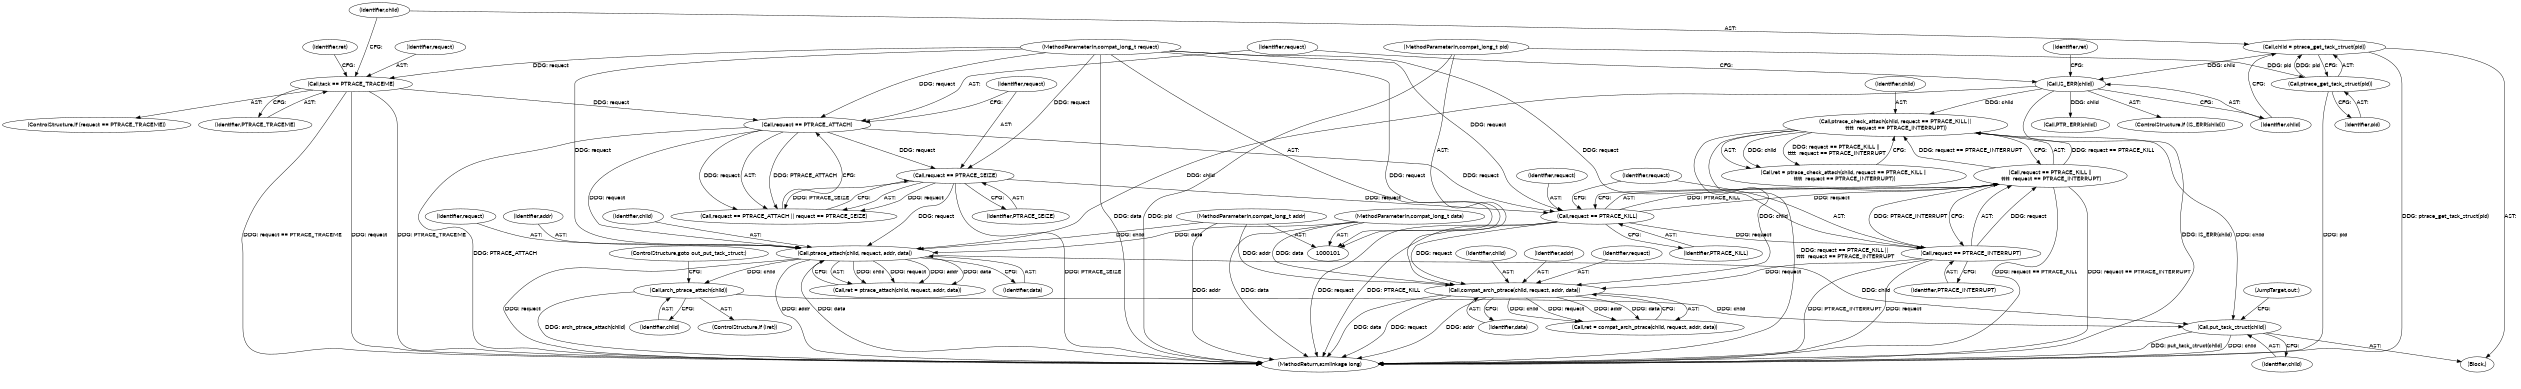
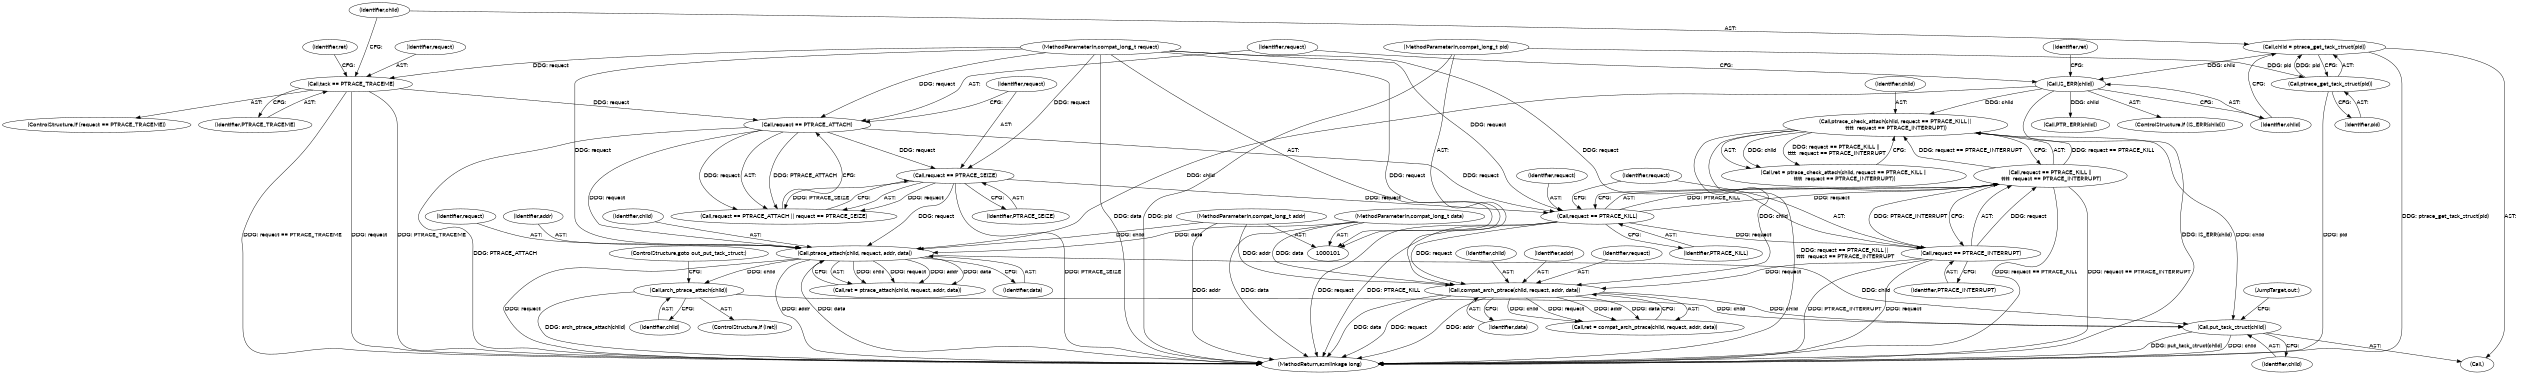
none -> (1817, 317)
(2477, 364) -> (2477, 364)
